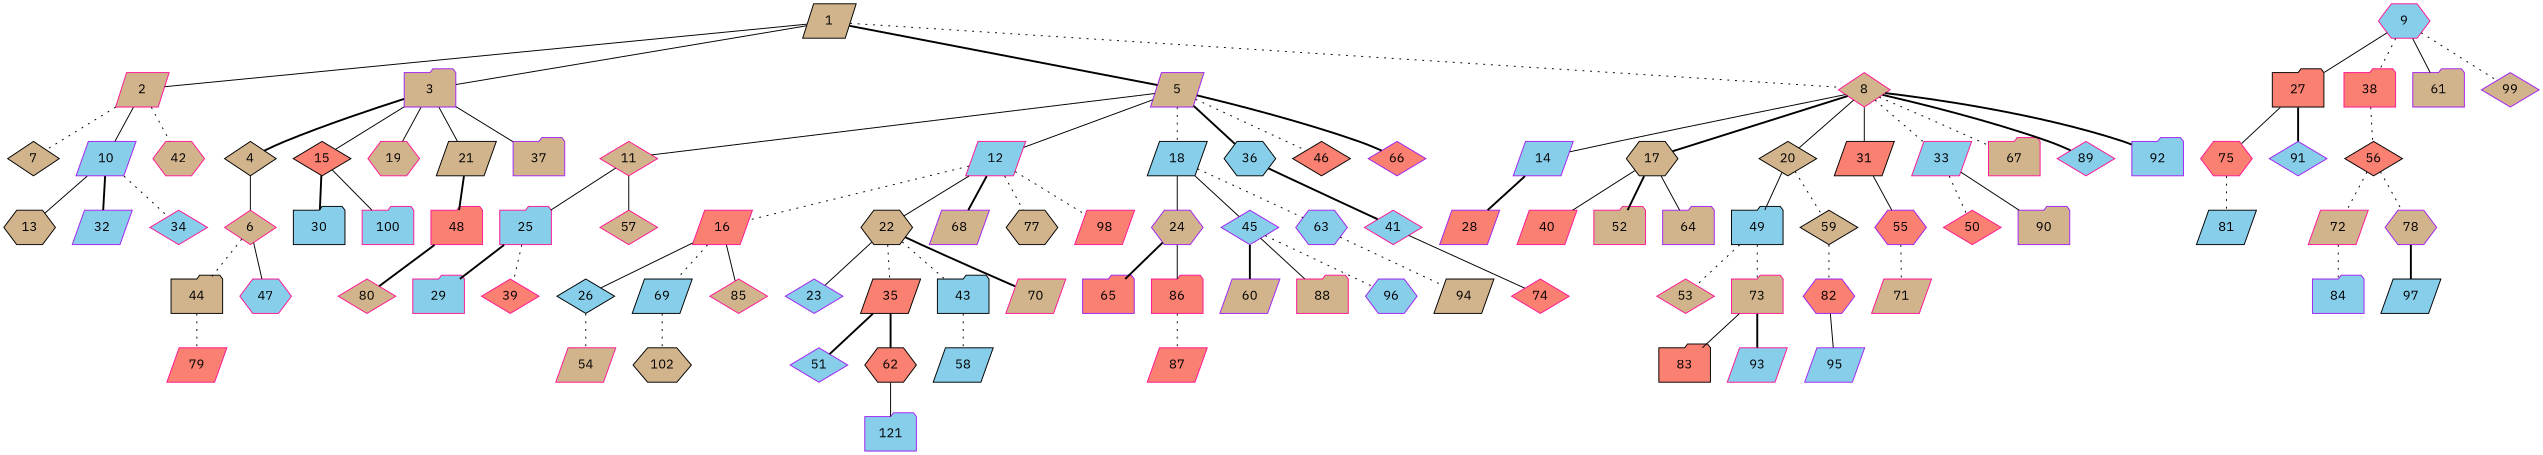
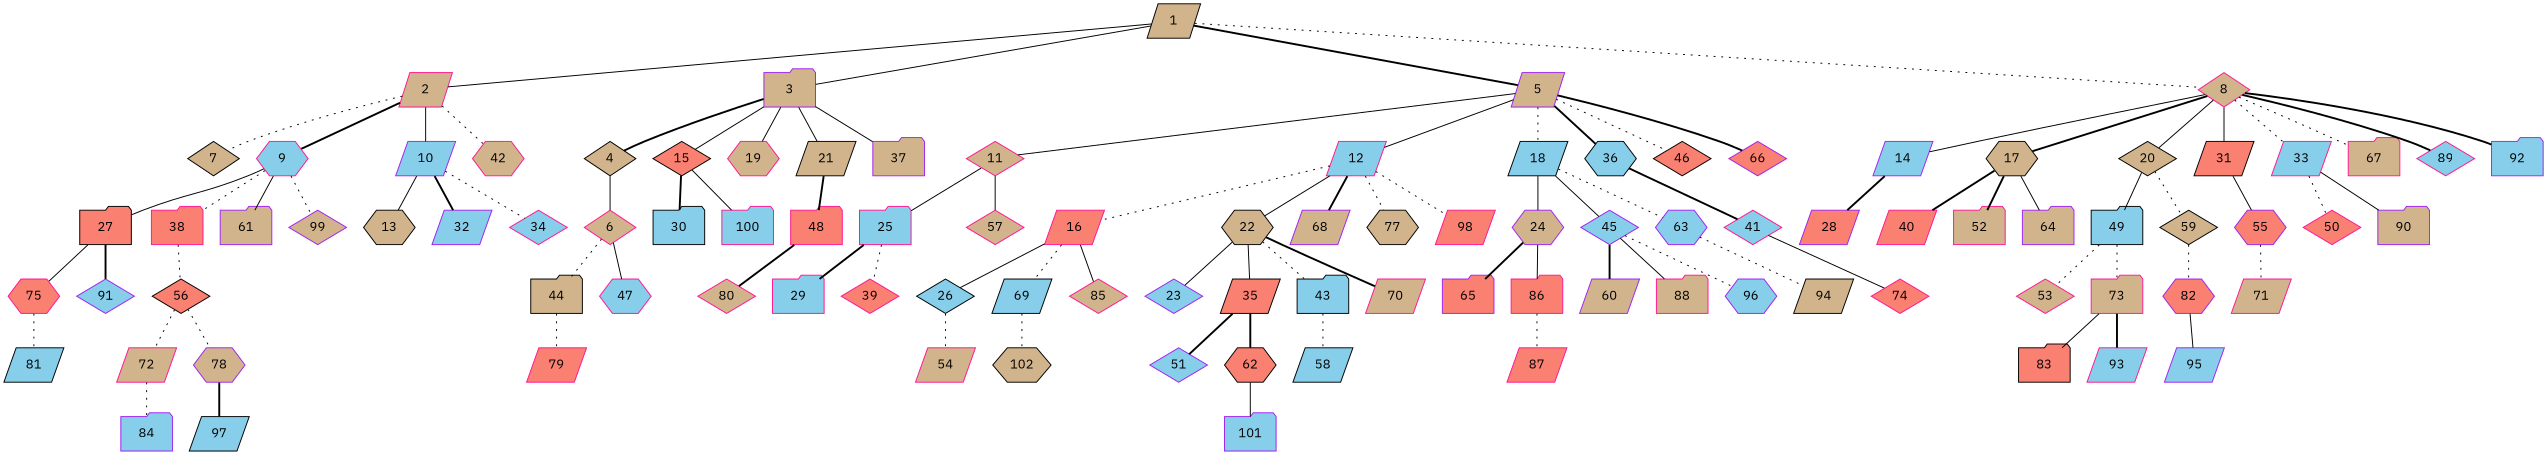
none -> (351, 126)
(1604, 190) -> (1963, 190)
(889, 262) -> (1249, 262)
(891, 434) -> (1250, 434)
